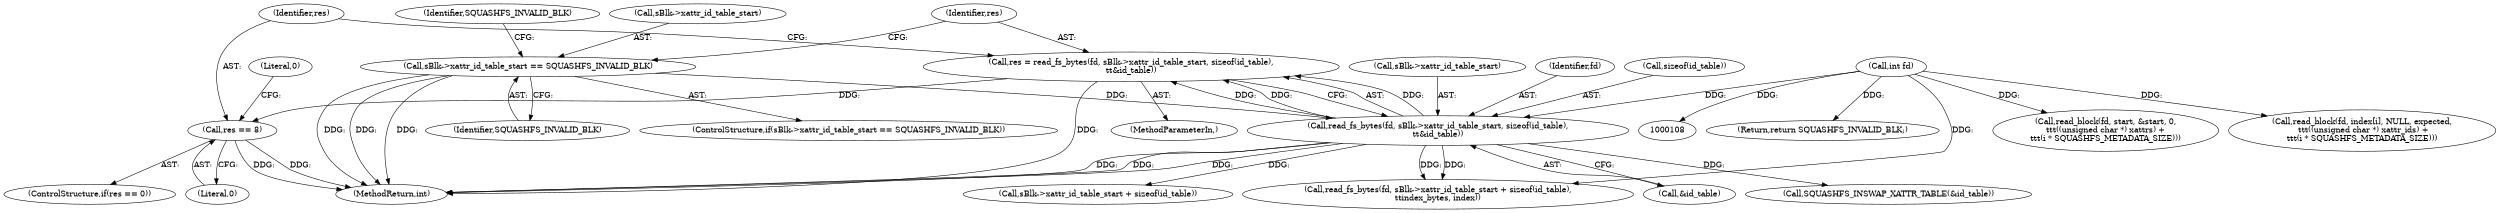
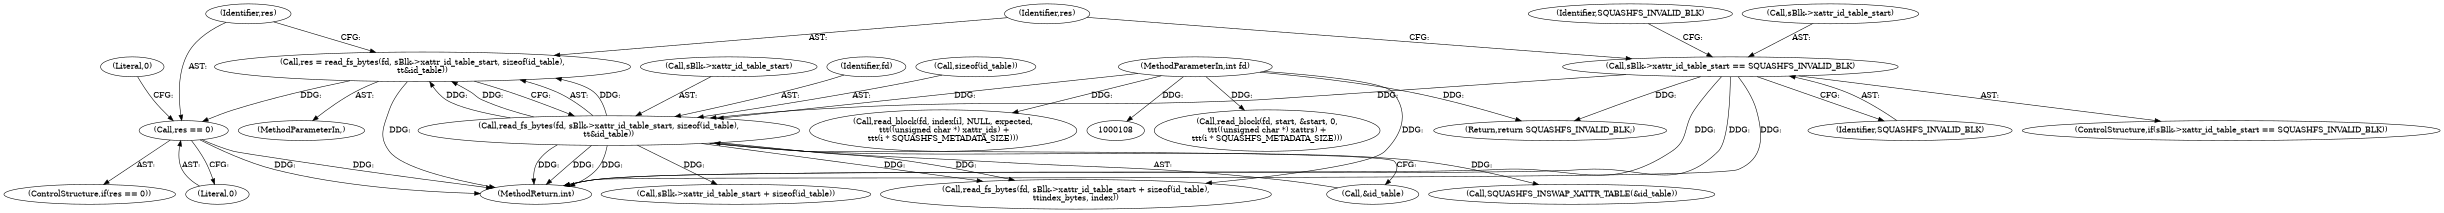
(1891, 67) -> (1195, 67)
none -> (1640, 97)
(232, 131) -> (184, 131)
